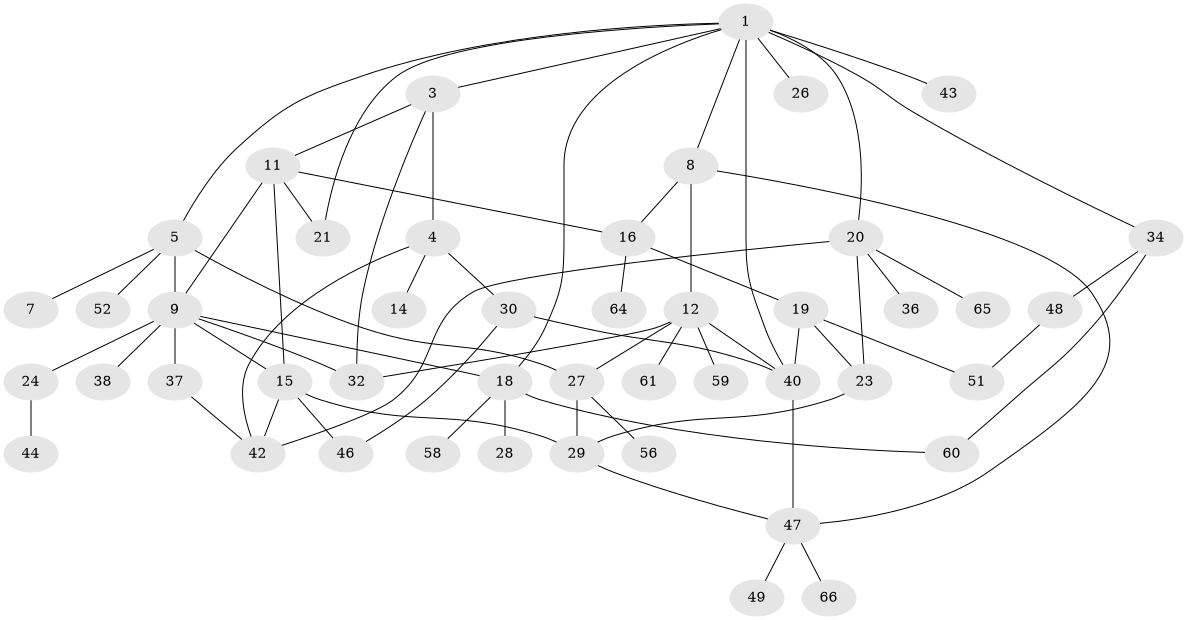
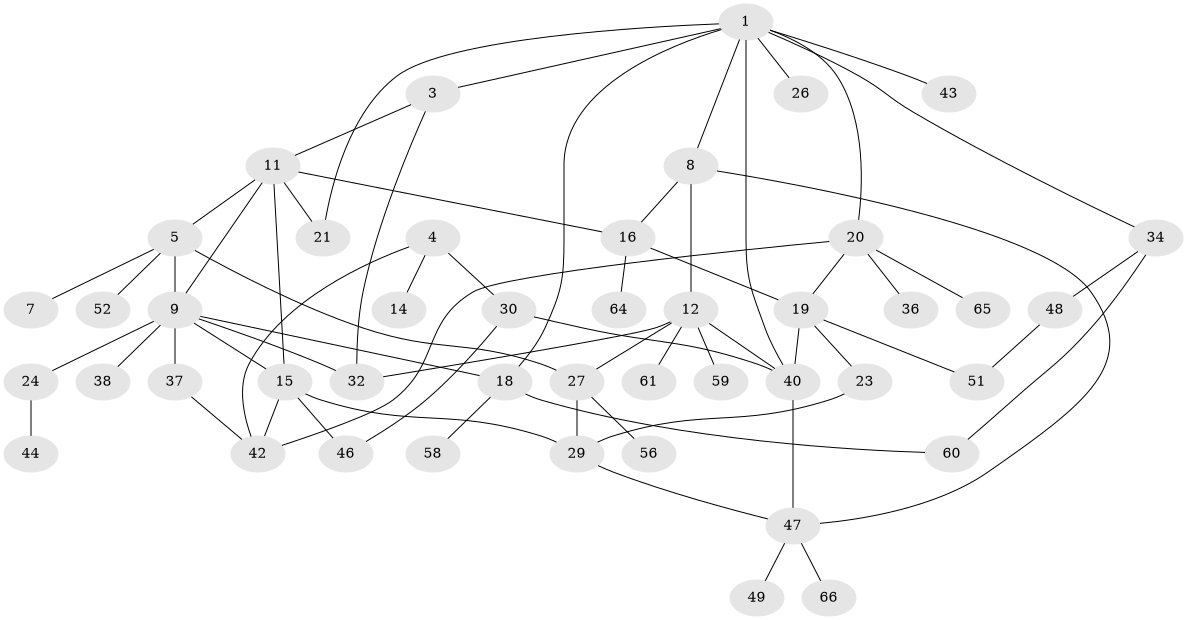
(408, 62) -> (224, 202)
(433, 166) -> none
(861, 310) -> (828, 274)
(505, 454) -> none
